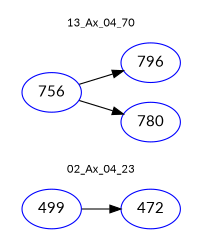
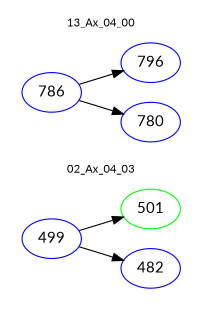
(101, 24) -> (101, 24)
(52, 92) -> (52, 92)
(101, 170) -> (101, 170)
none -> (151, 209)
(151, 209) -> (151, 268)
